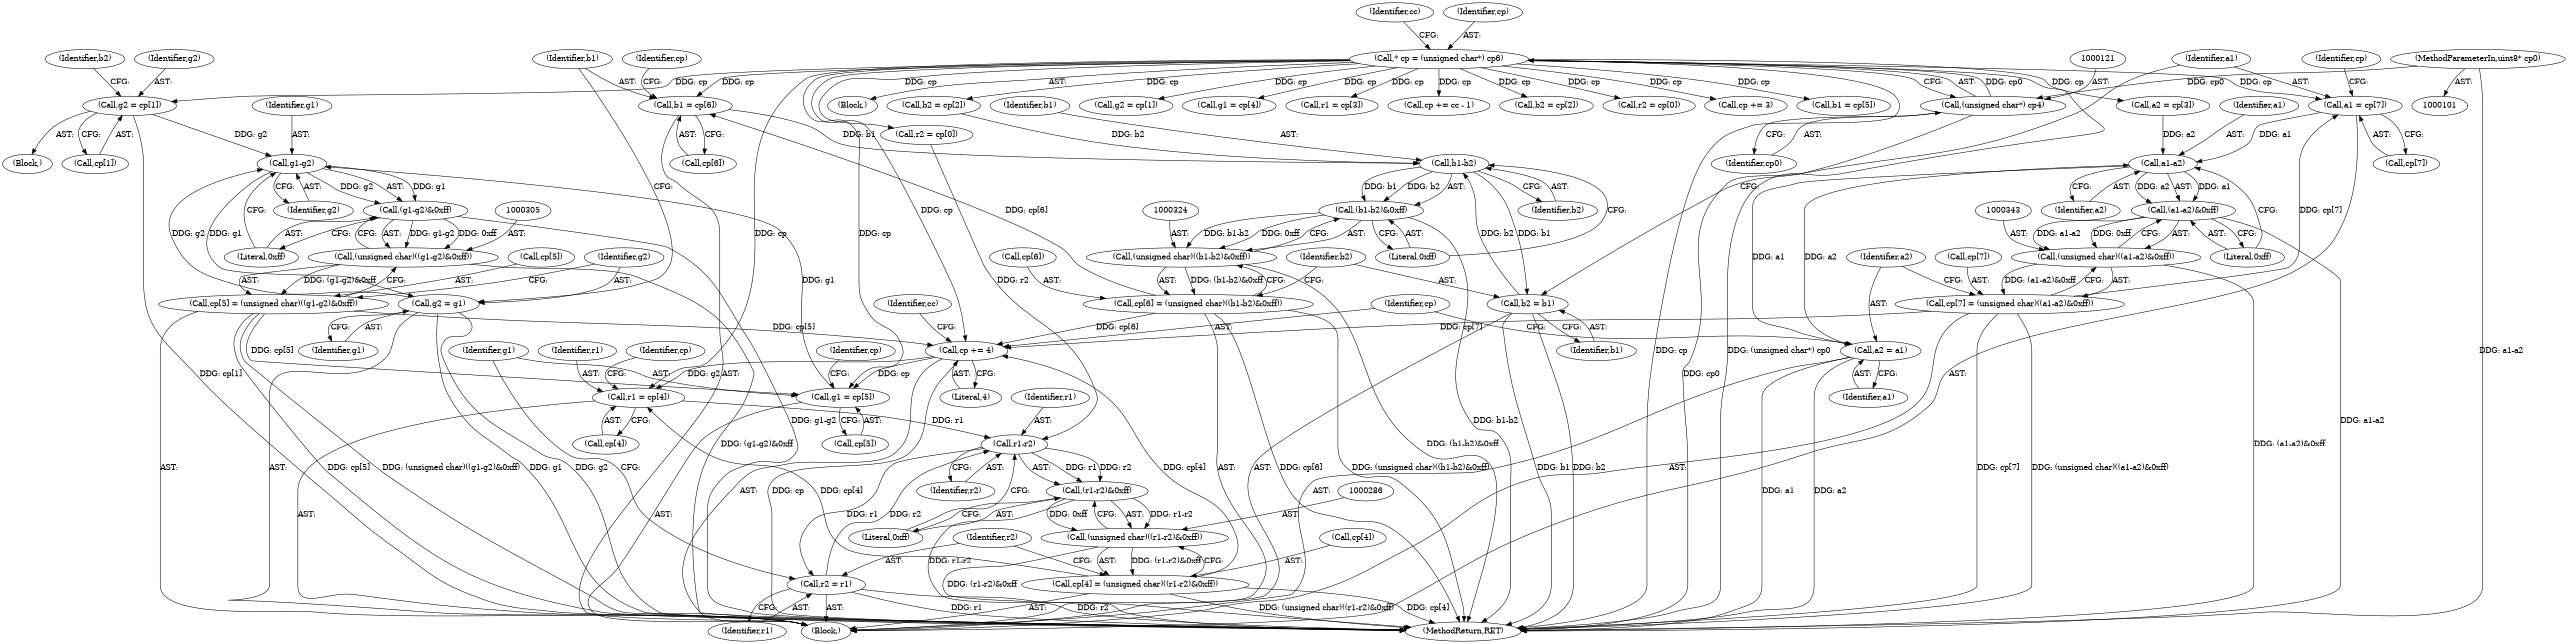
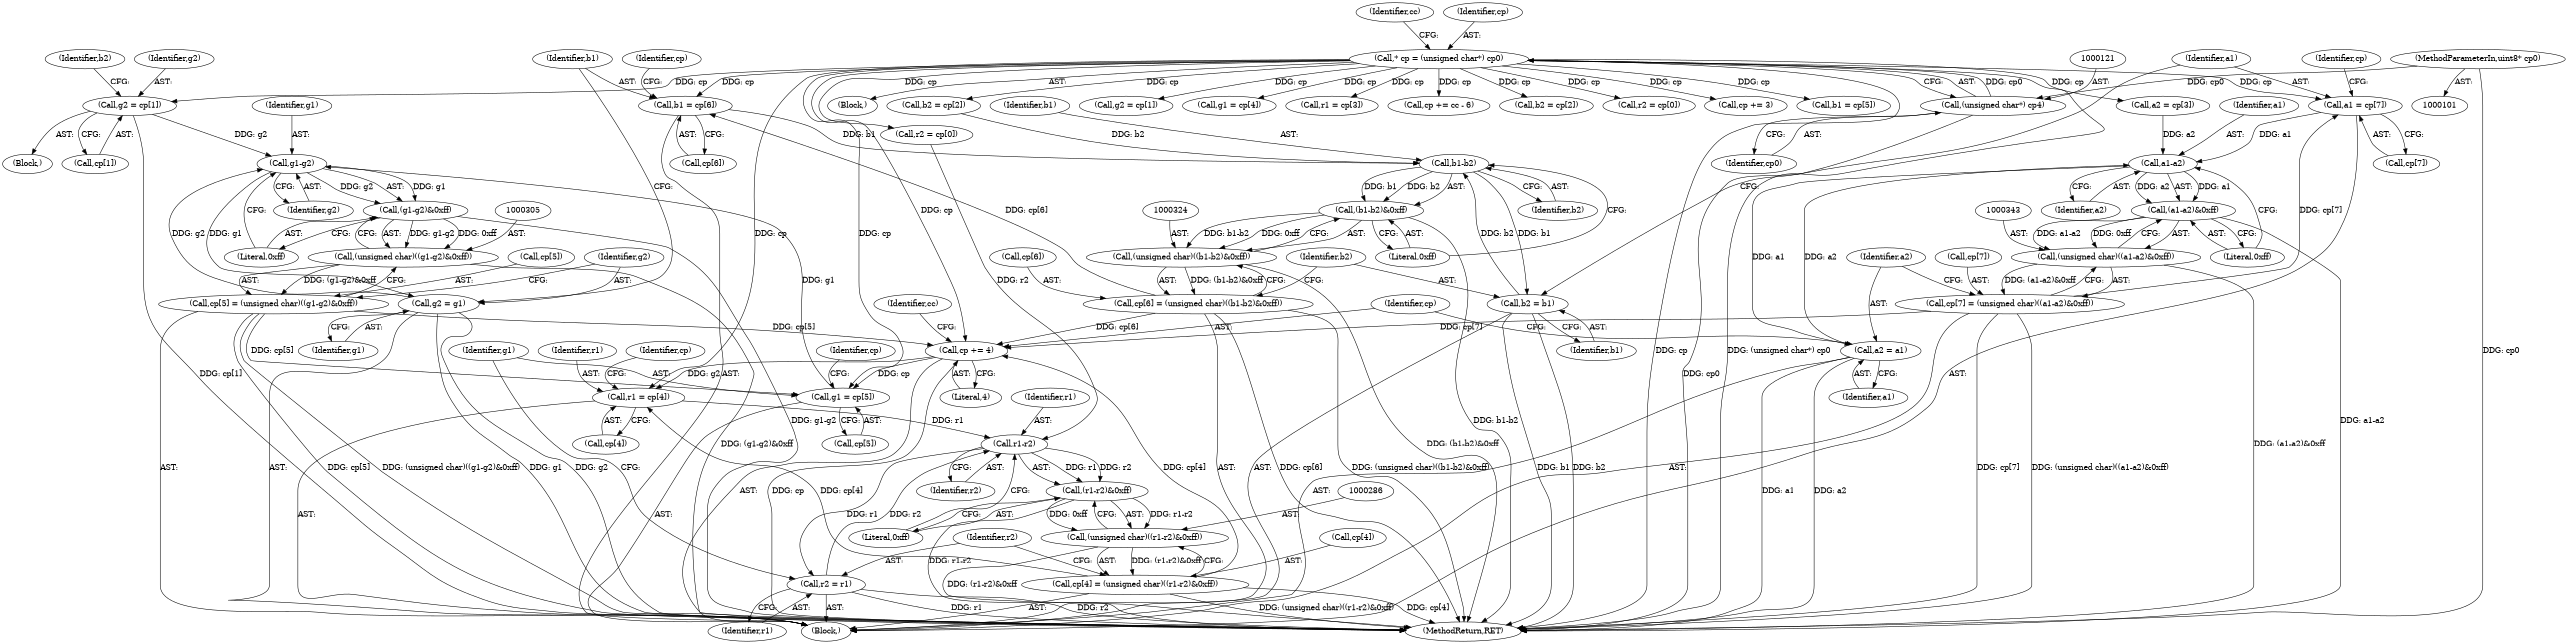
(1439, 59) -> (1439, 59)
(1439, 106) -> (1439, 106)
(2501, 351) -> (2501, 351)
